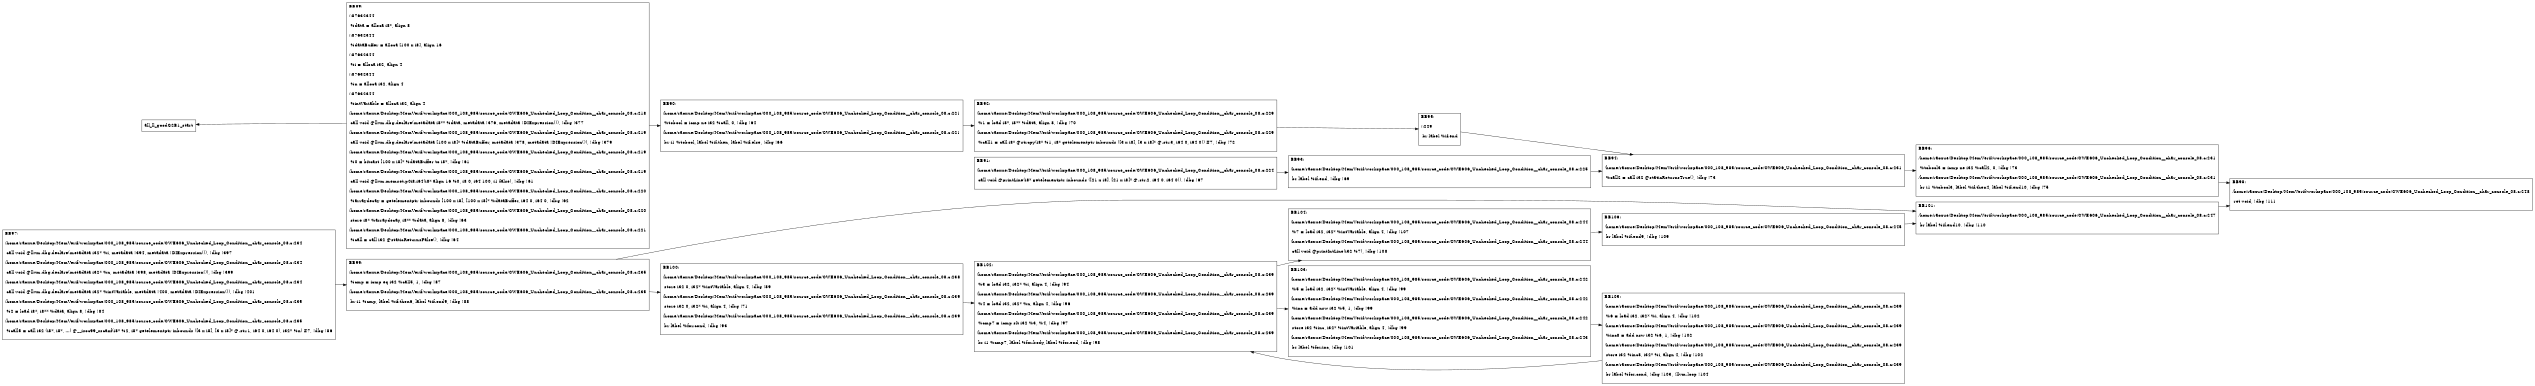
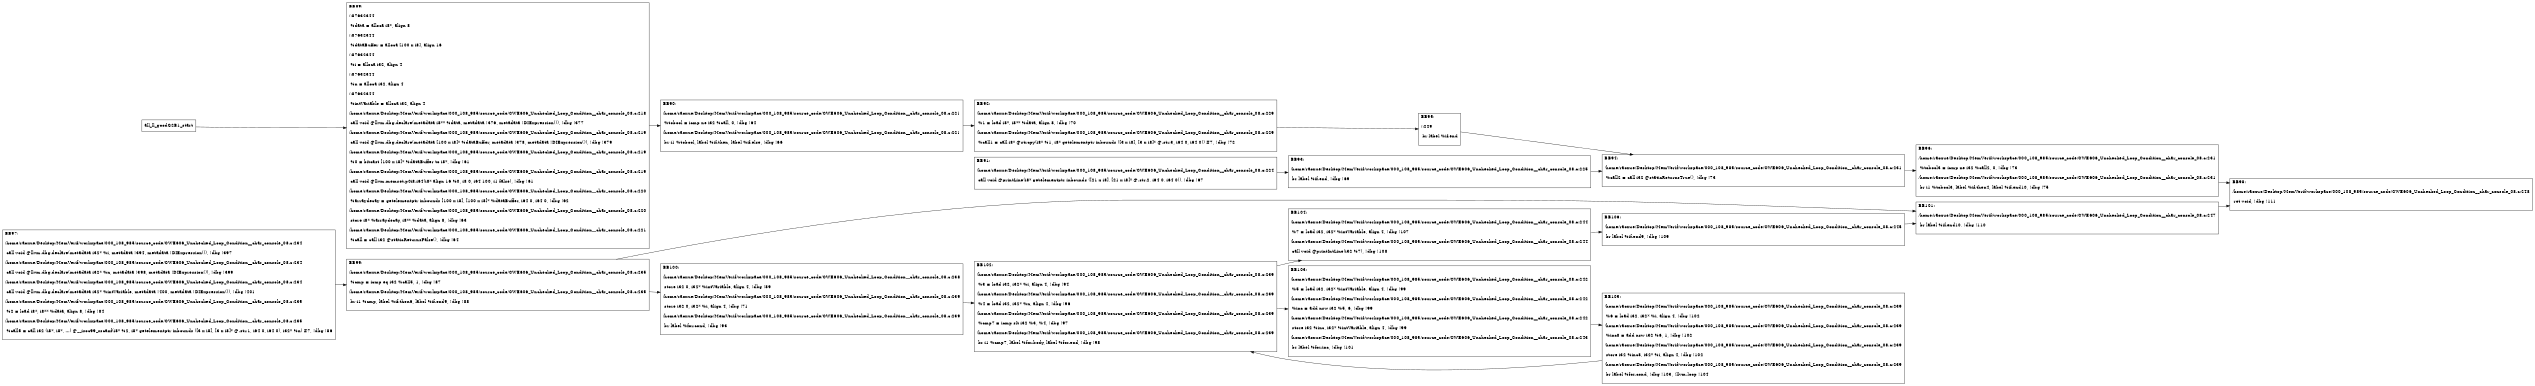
(273, 124) -> (270, 128)
(1332, 309) -> (1332, 309)
